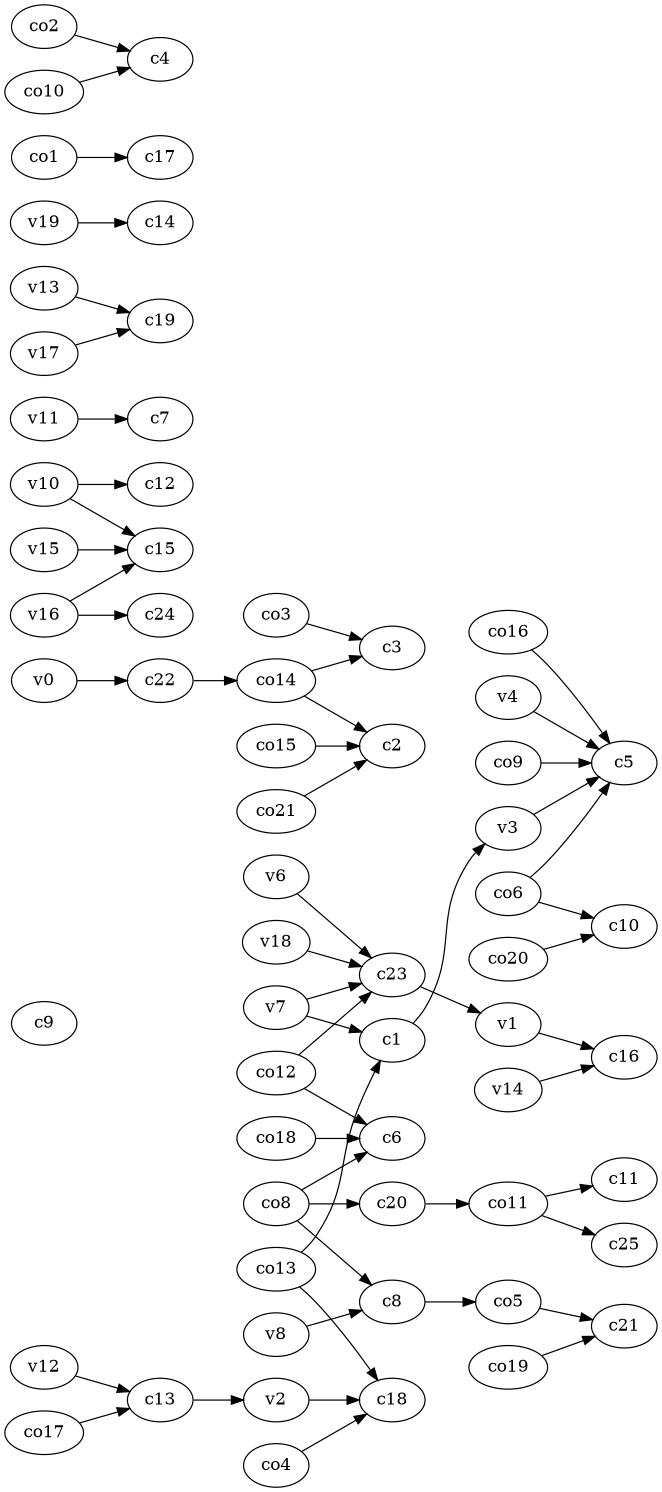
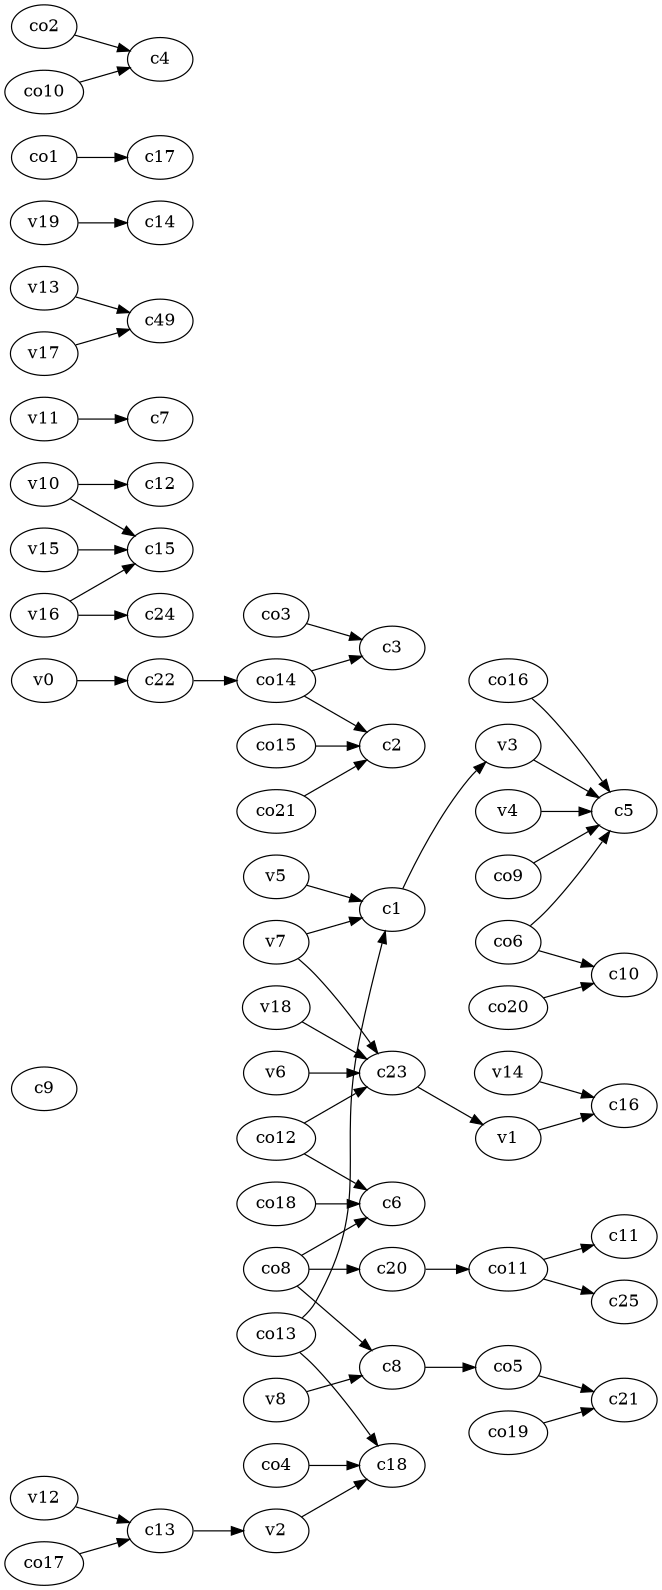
(160, 321) -> (160, 321)
none -> (276, 877)
